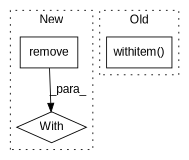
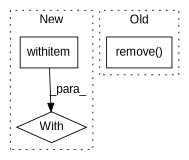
(49, 52) -> (49, 52)
(139, 52) -> (139, 52)
